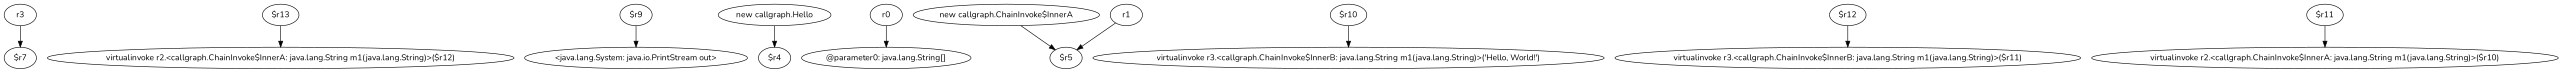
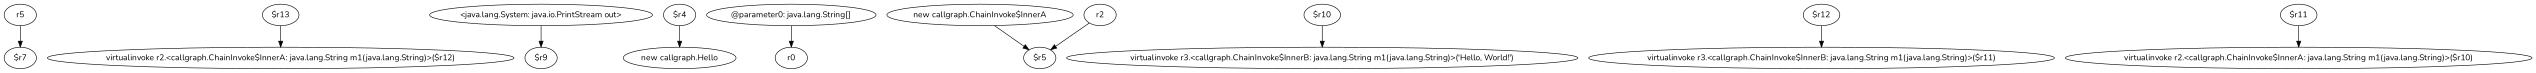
(20, 15) -> (20, 15)
(1126, 15) -> (1100, 15)
(636, 34) -> (541, 34)
(775, 34) -> (680, 34)
(886, 34) -> (791, 34)
